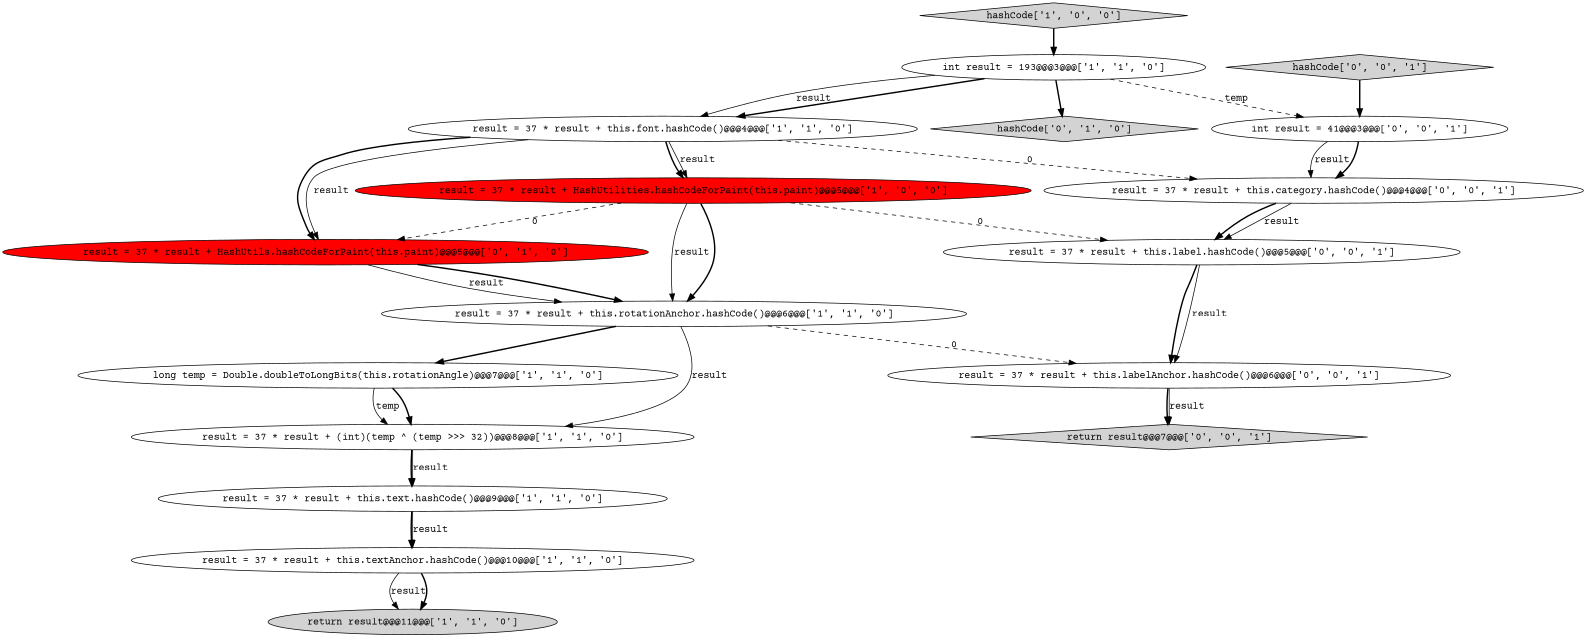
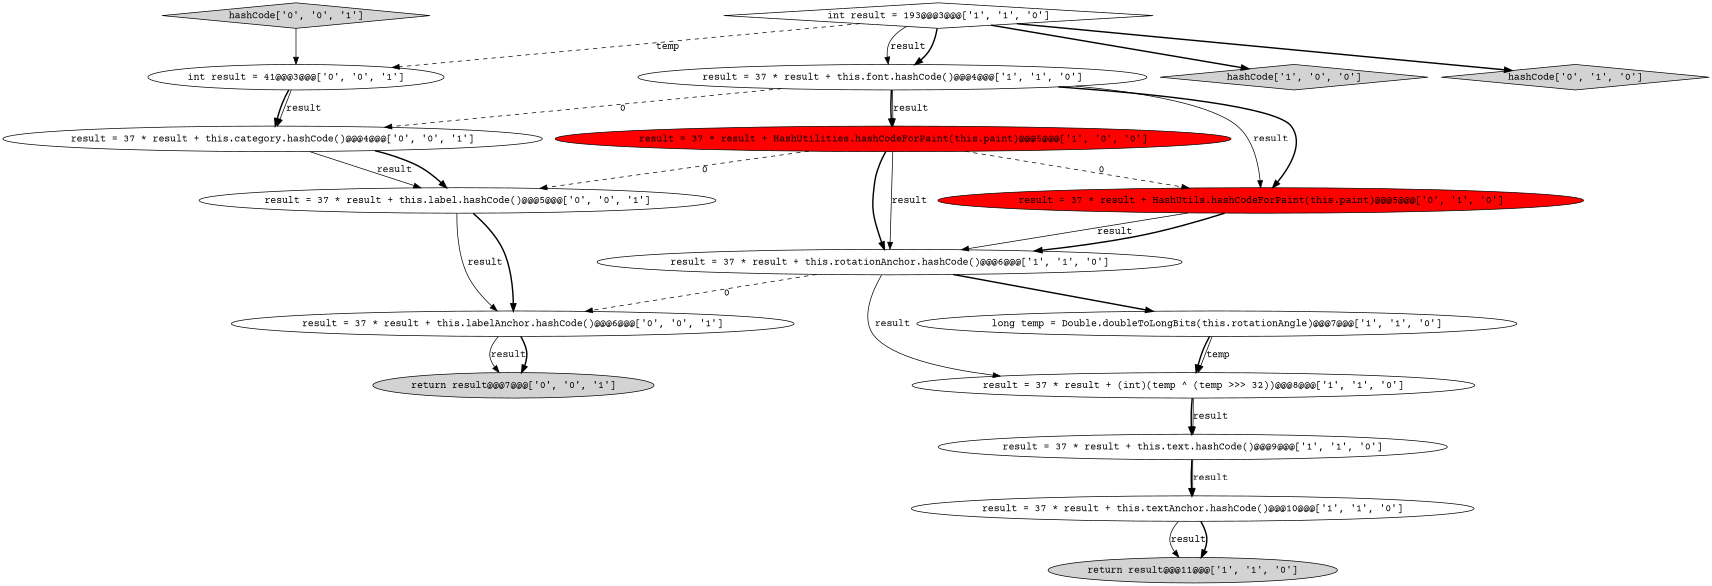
(1054, 38) -> (1116, 46)
(1054, 67) -> (938, 16)
(1360, 95) -> (296, 43)
(1169, 437) -> (513, 385)
